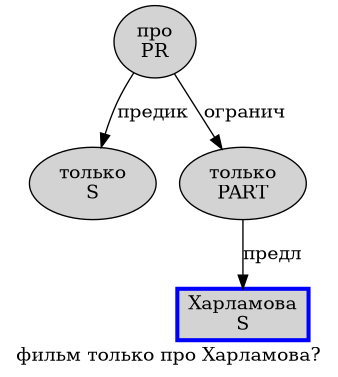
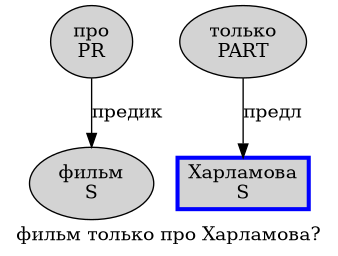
(195, 106) -> none
(93, 183) -> (92, 183)
